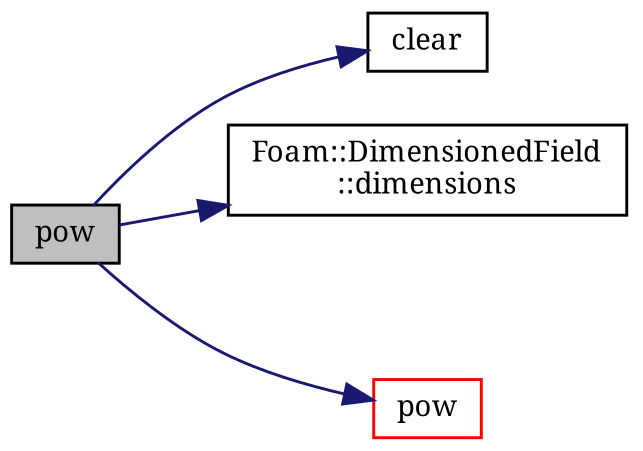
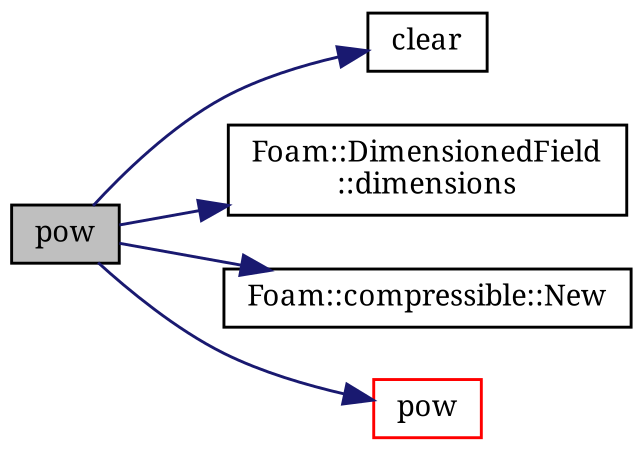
none -> (428, 298)
